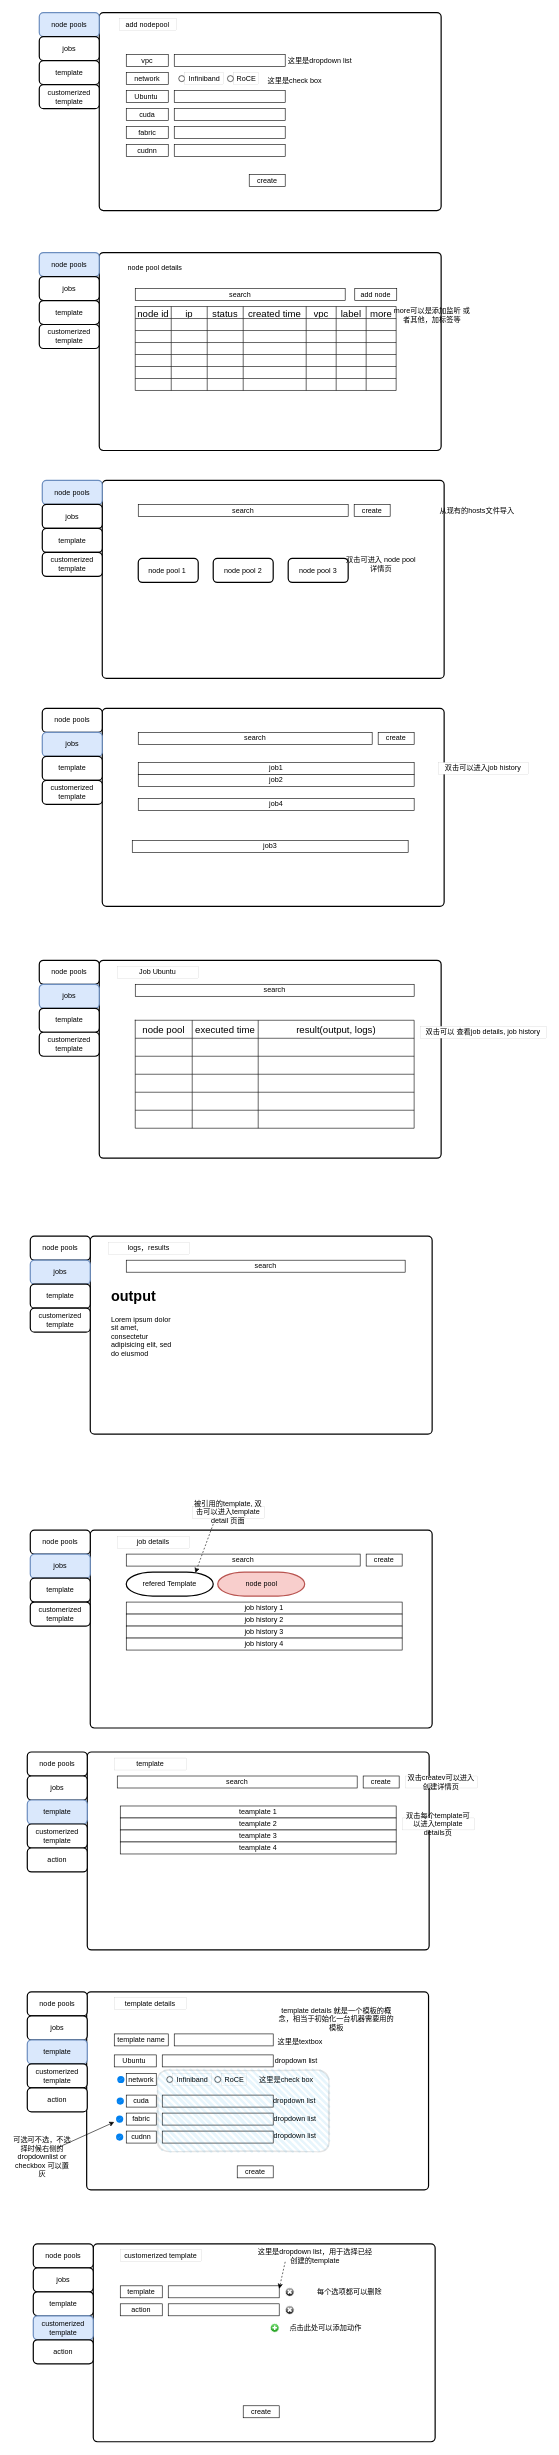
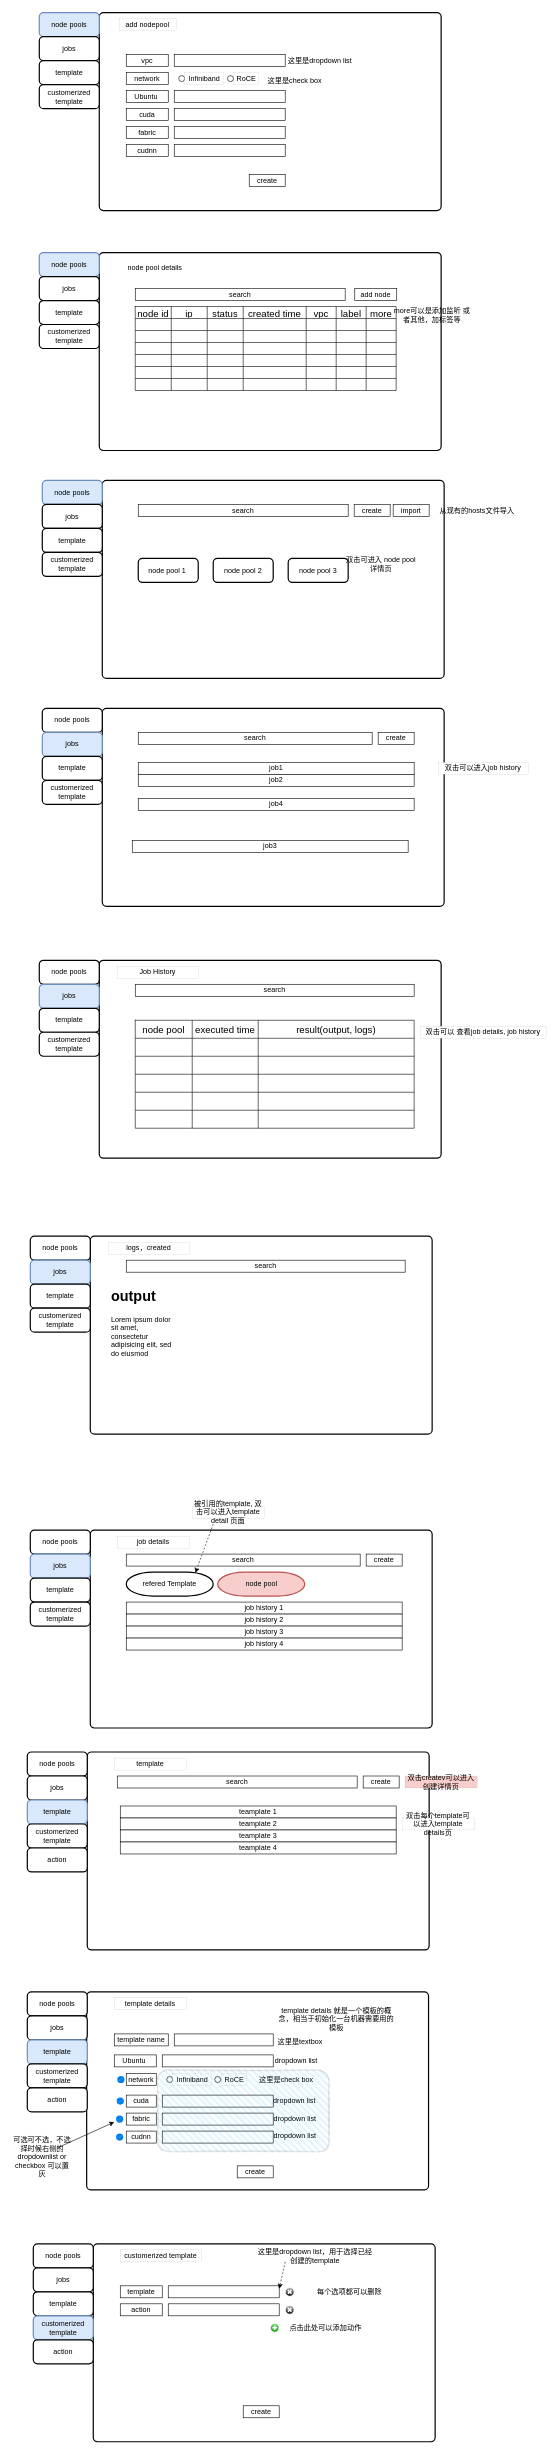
none -> (411, 510)
(158, 972) -> (158, 972)
(149, 1248) -> (149, 1248)
(441, 1782) -> (441, 1782)
